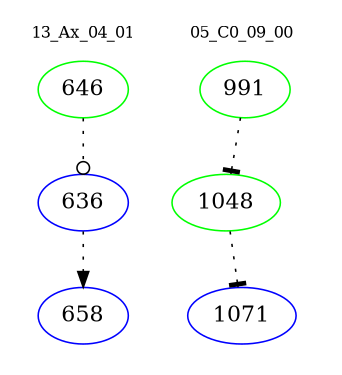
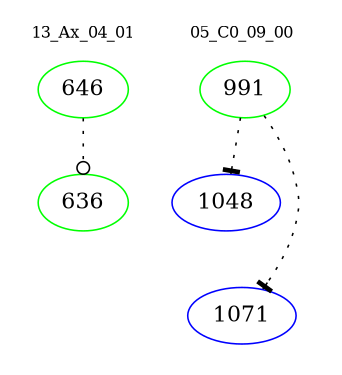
(83, 203) -> (83, 203)
(226, 203) -> (226, 203)
(234, 255) -> (299, 199)
(83, 316) -> none
